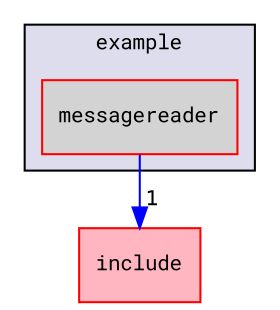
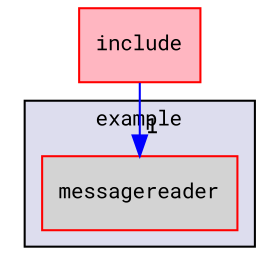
(140, 184) -> (140, 113)
